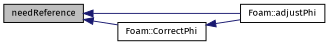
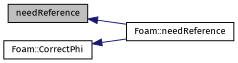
(283, 13) -> (180, 32)
(106, 23) -> none
